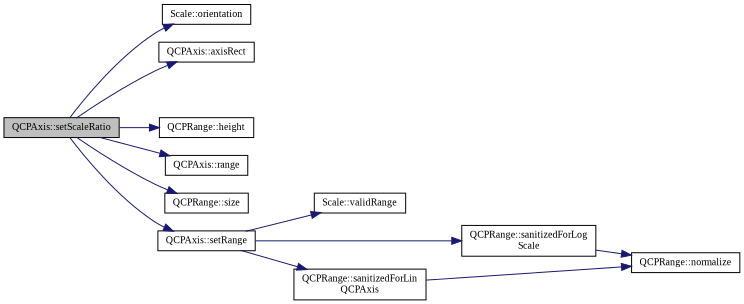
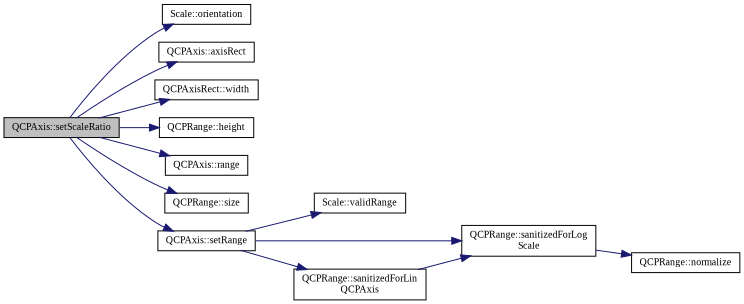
none -> (207, 90)
(524, 274) -> (440, 264)
